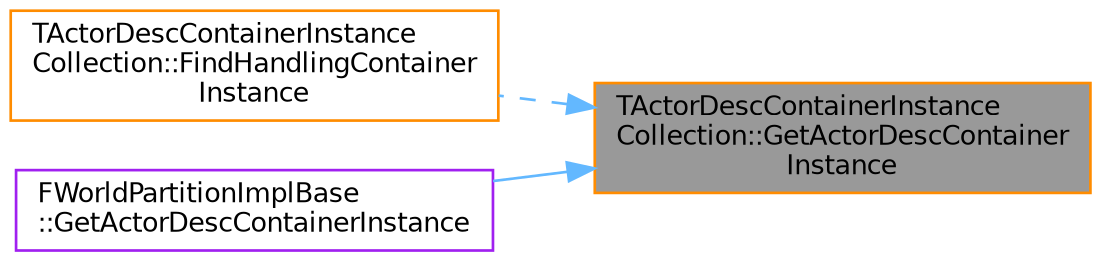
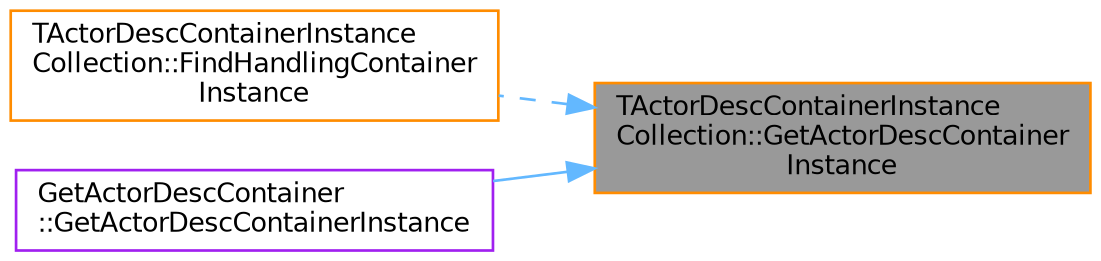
(255, 210) -> (255, 210)
